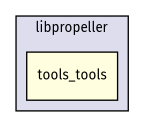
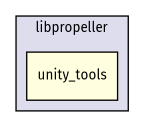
(72, 76) -> (72, 76)
